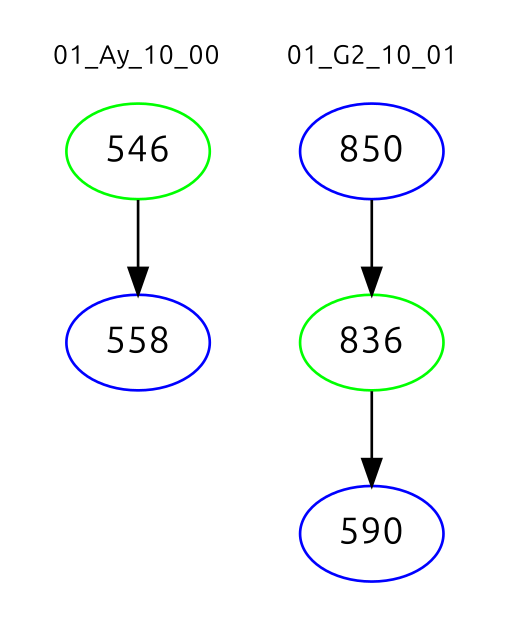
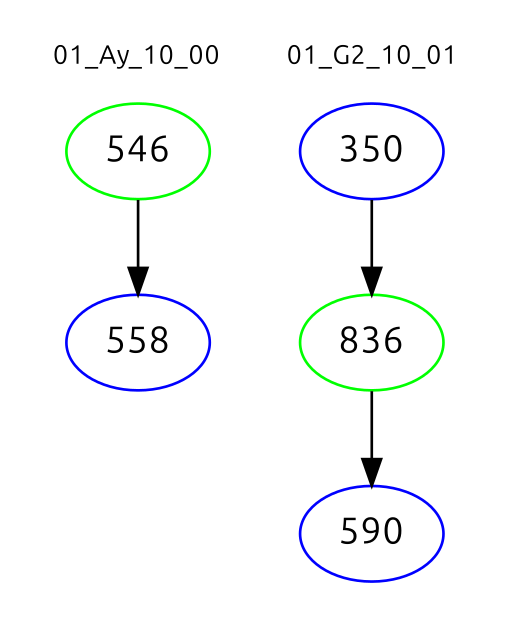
(372, 151) -> (372, 151)
